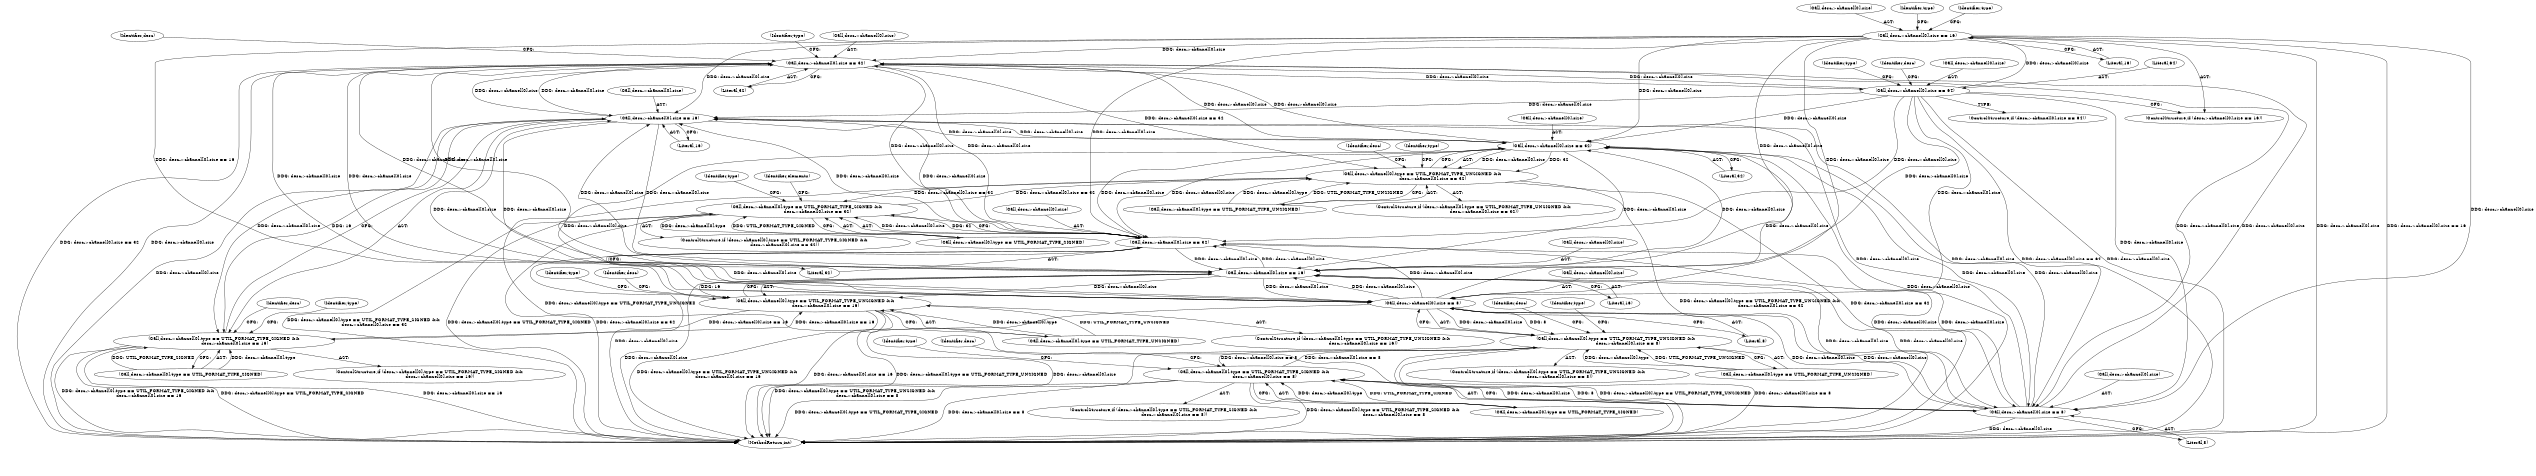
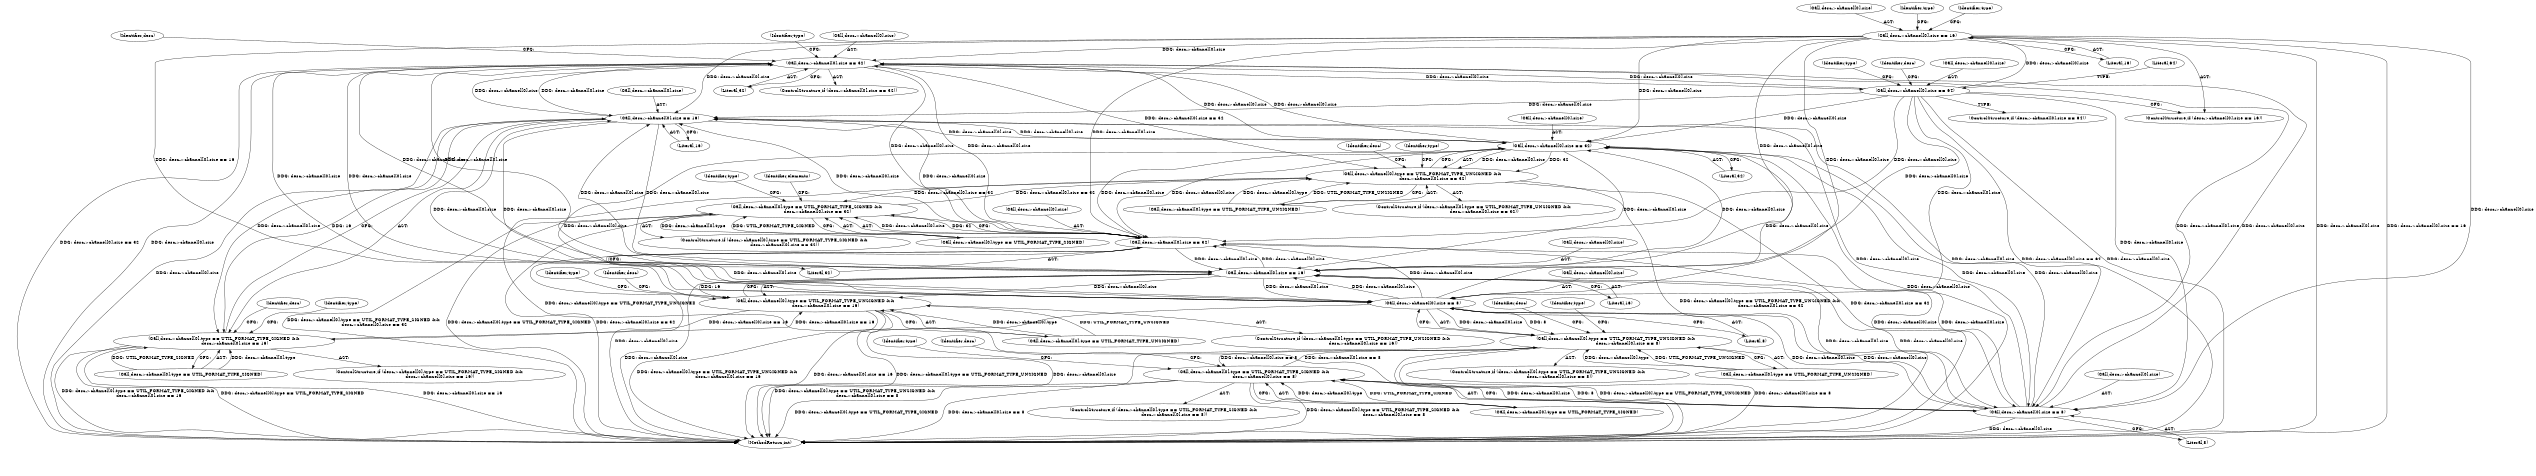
(2105, 77) -> (2105, 77)
none -> (839, 91)
